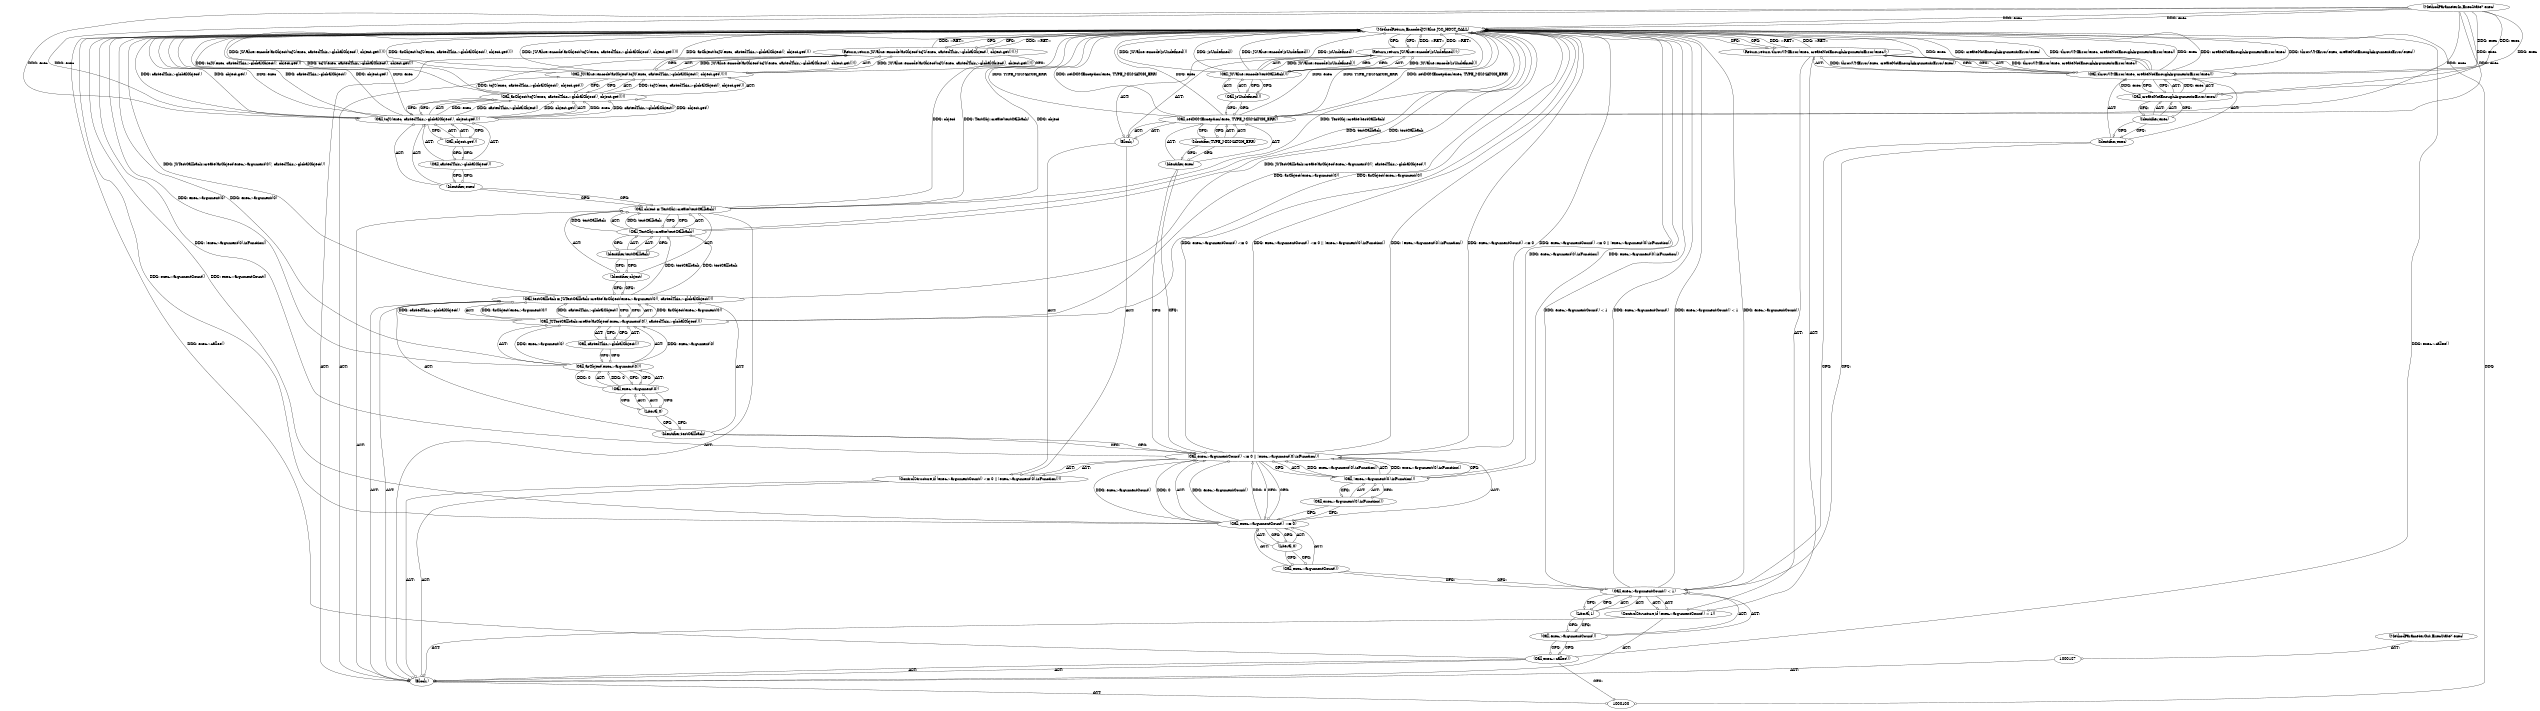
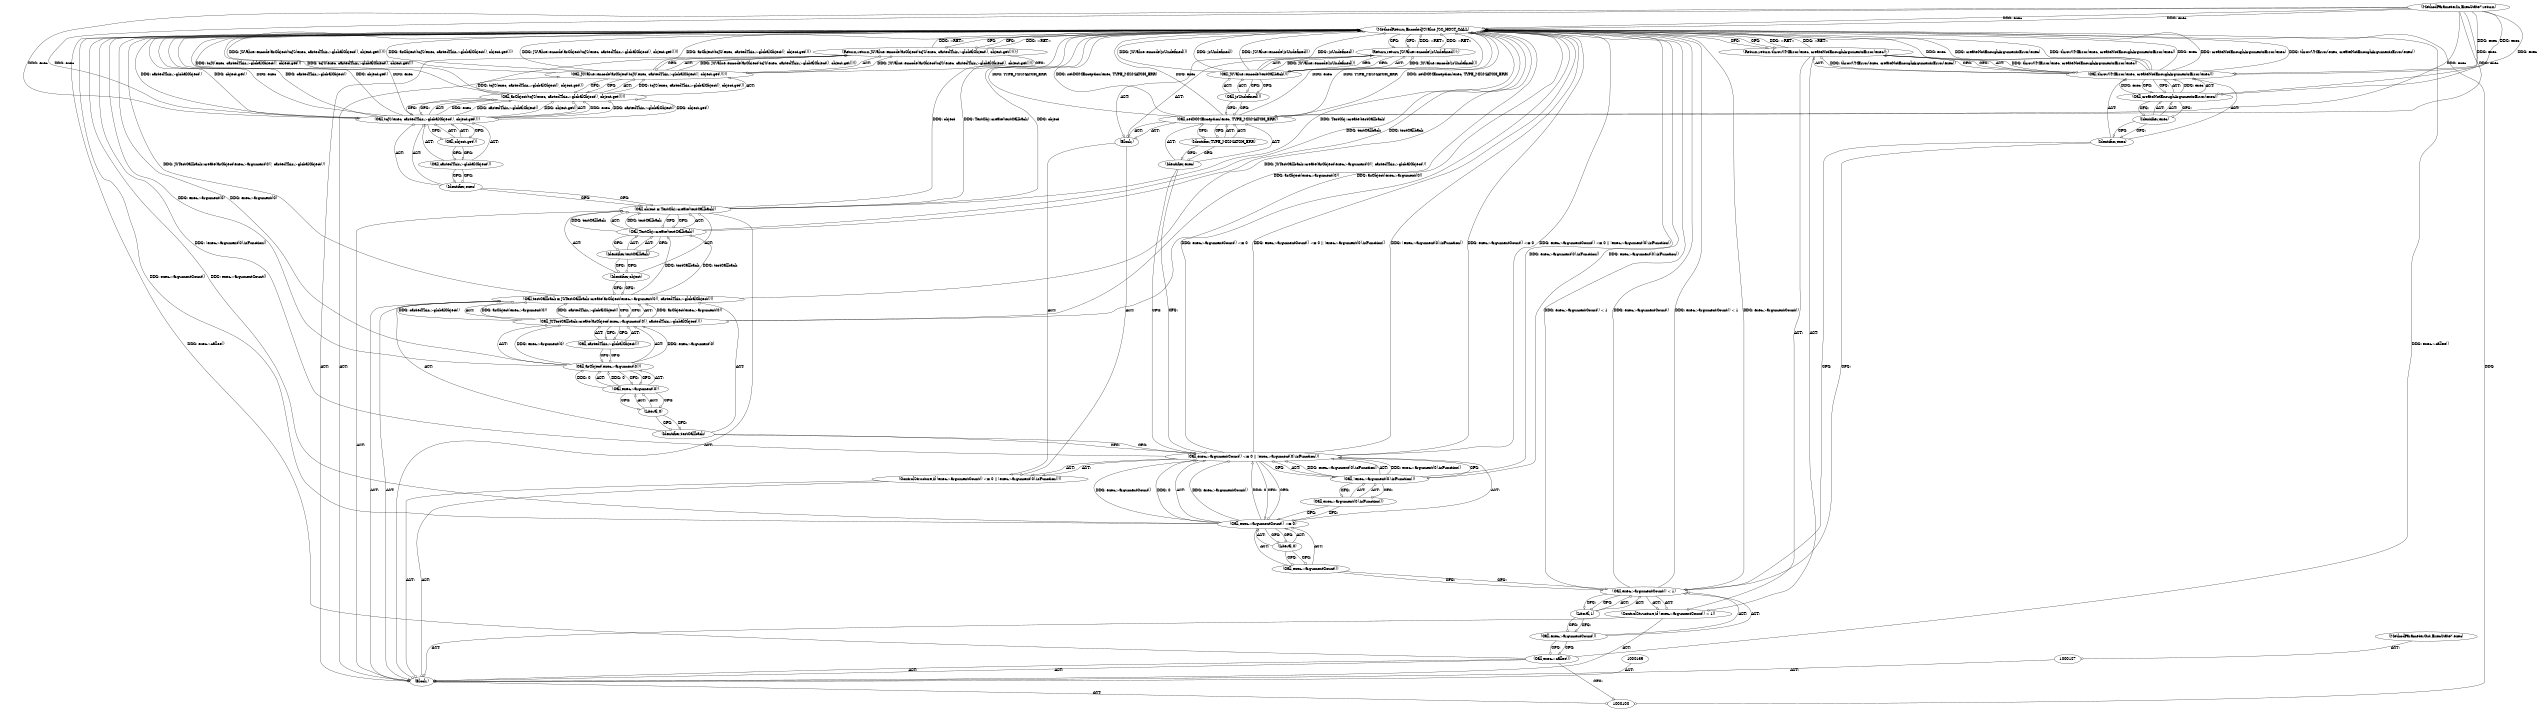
(2459, 7) -> (2459, 7)
none -> (1635, 659)
(1586, 681) -> (1586, 681)
